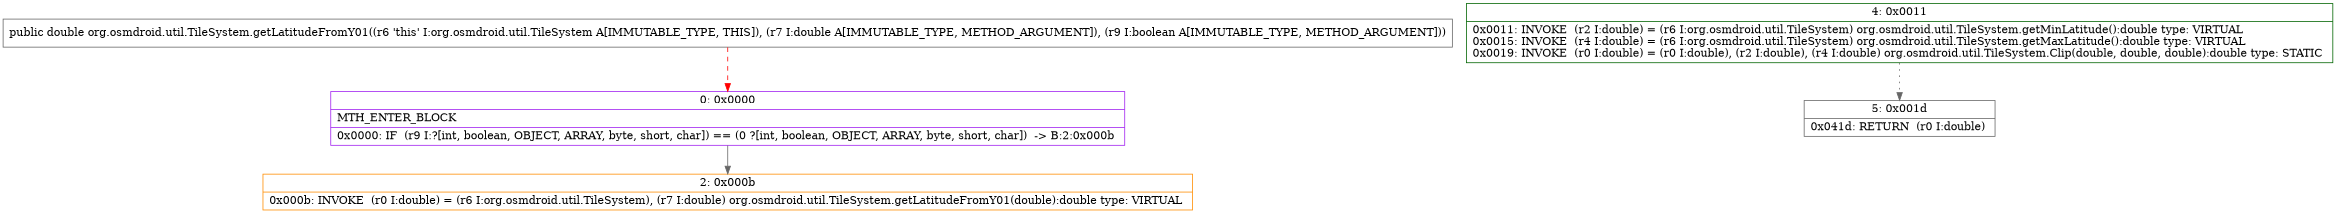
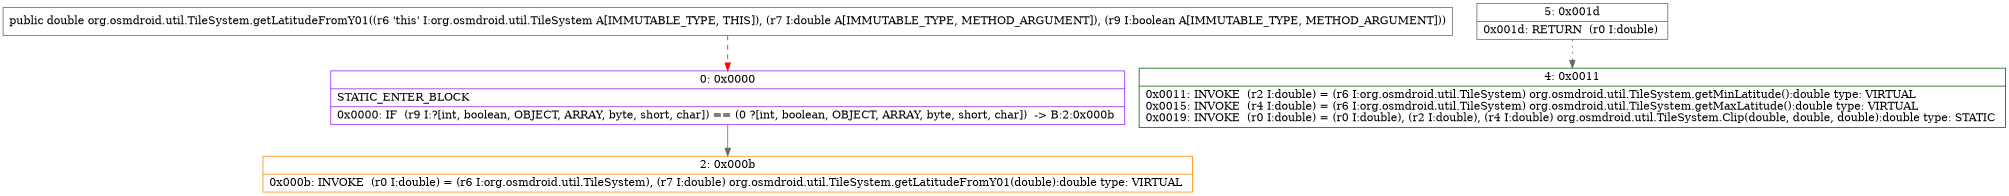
(1900, 78) -> (1572, 50)
(397, 118) -> (403, 97)
(1900, 127) -> (1572, 30)
